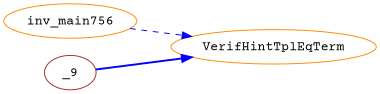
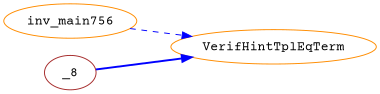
(70, 73) -> (70, 73)
